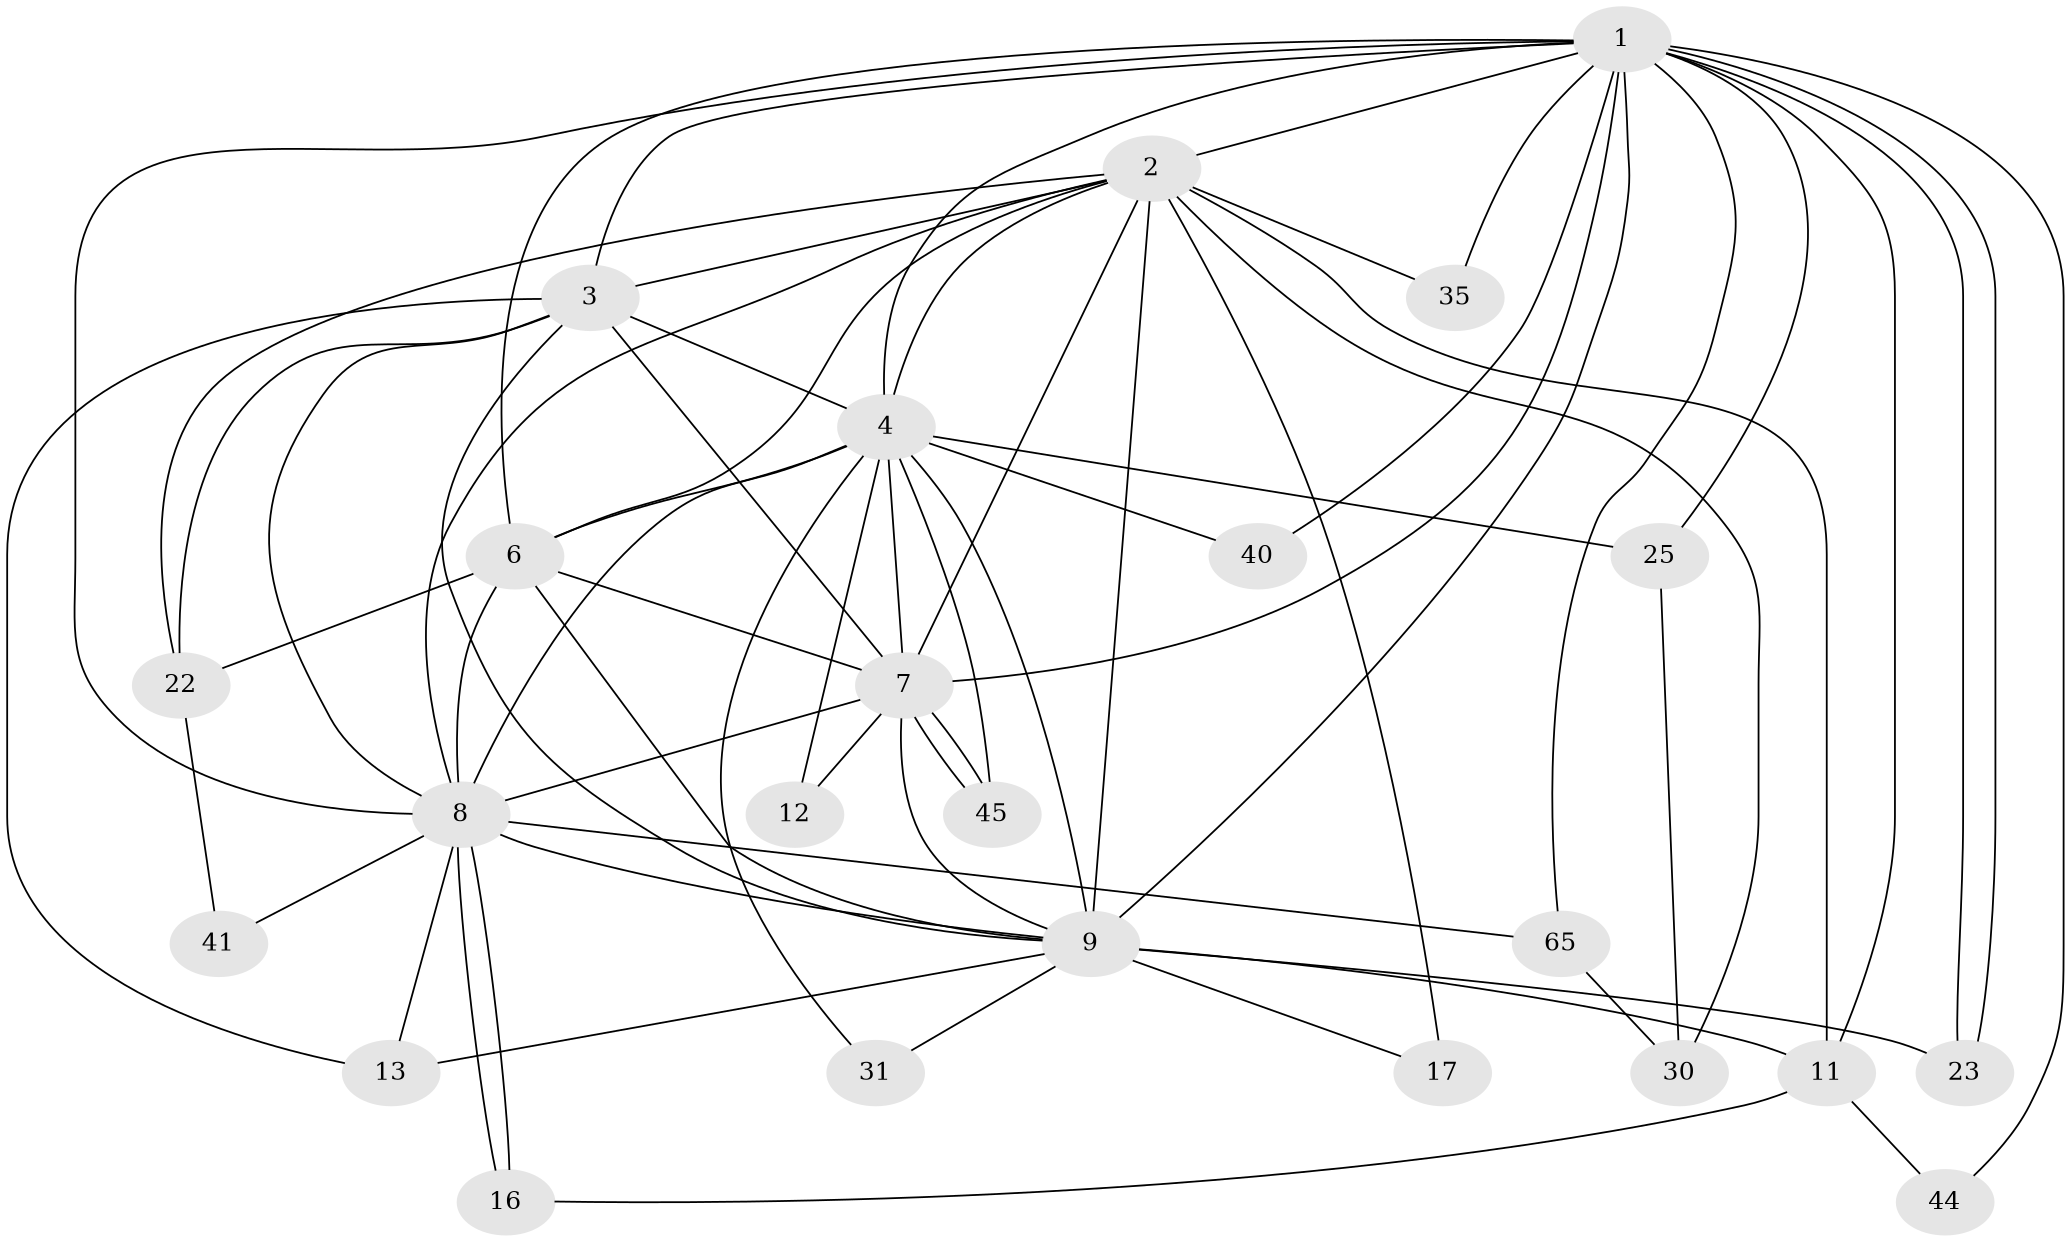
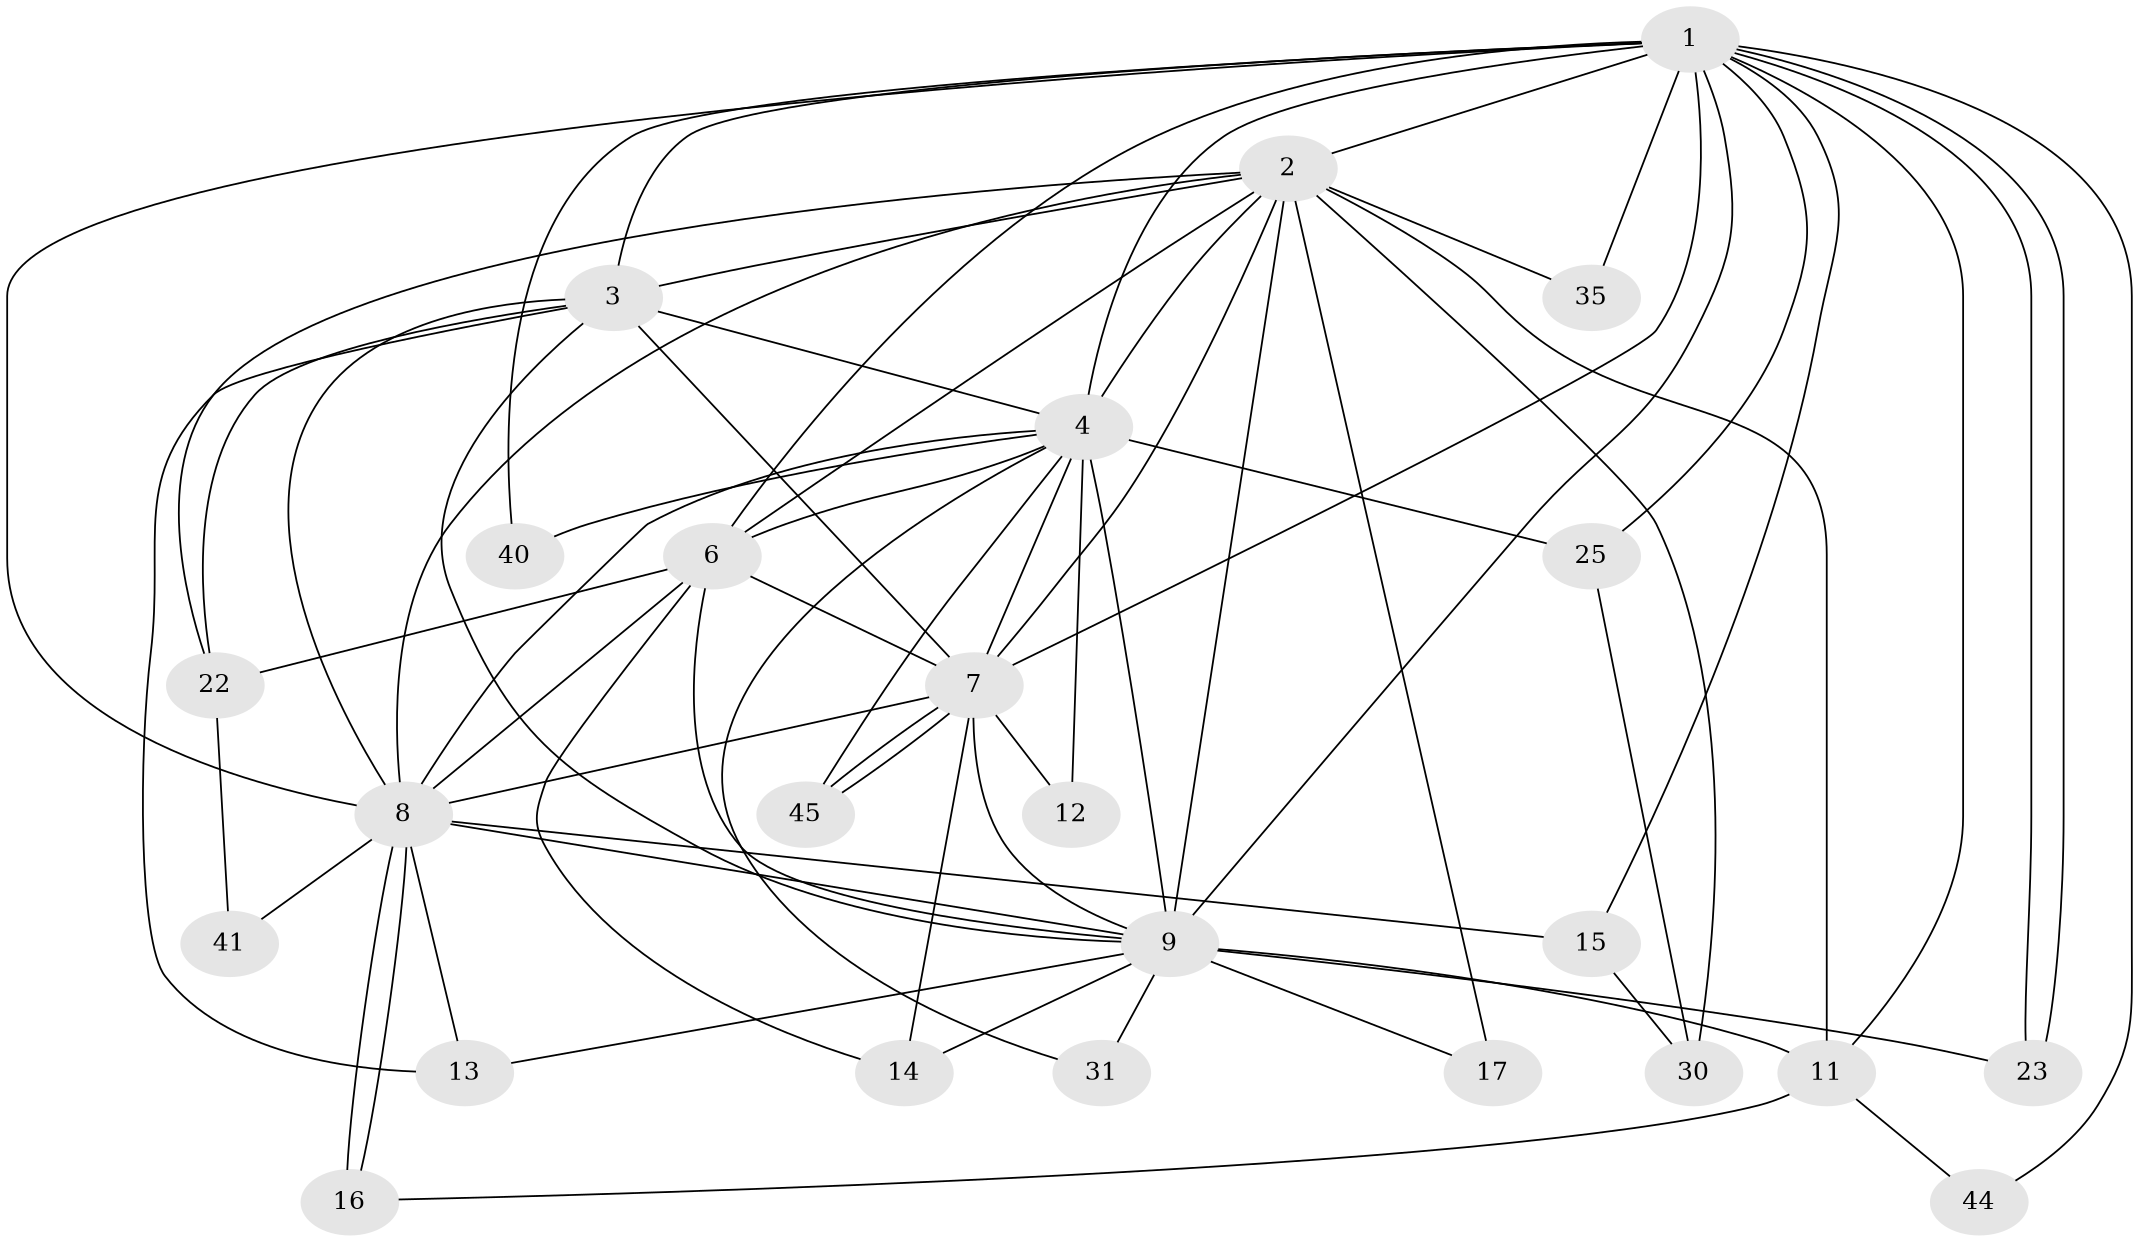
(1561, 944) -> (1592, 944)
none -> (904, 1073)
